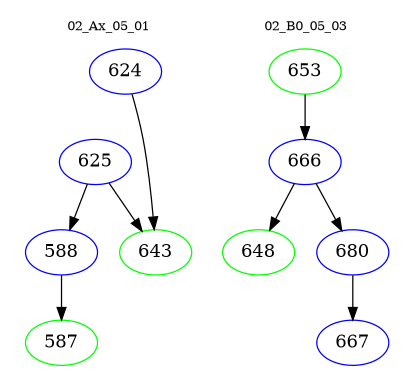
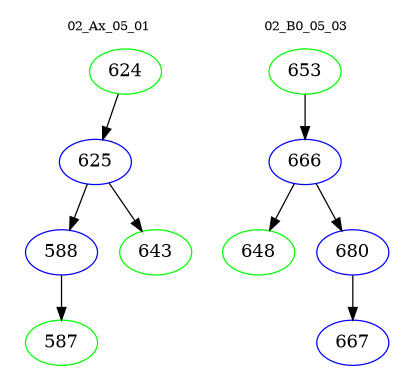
(126, 72) -> (126, 72)
(146, 155) -> (113, 111)
